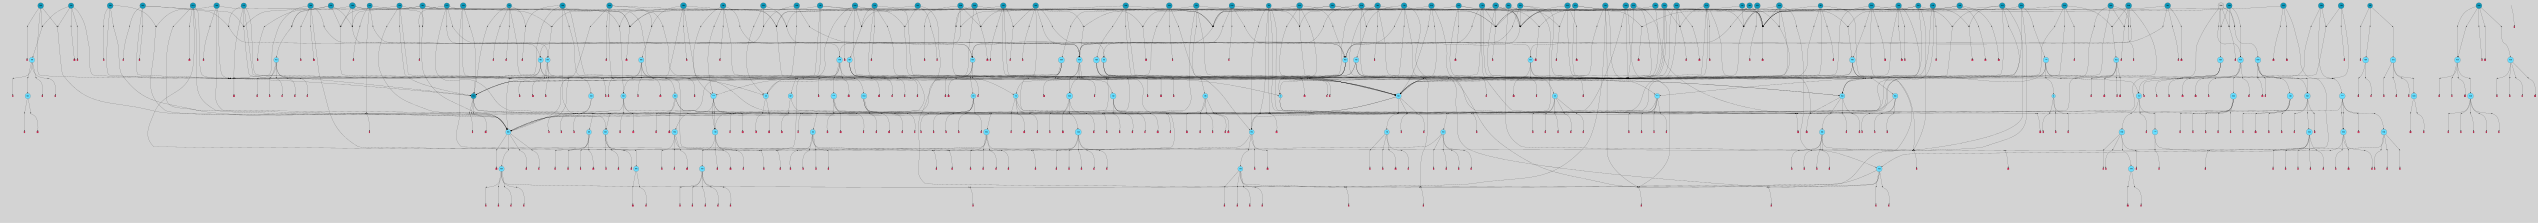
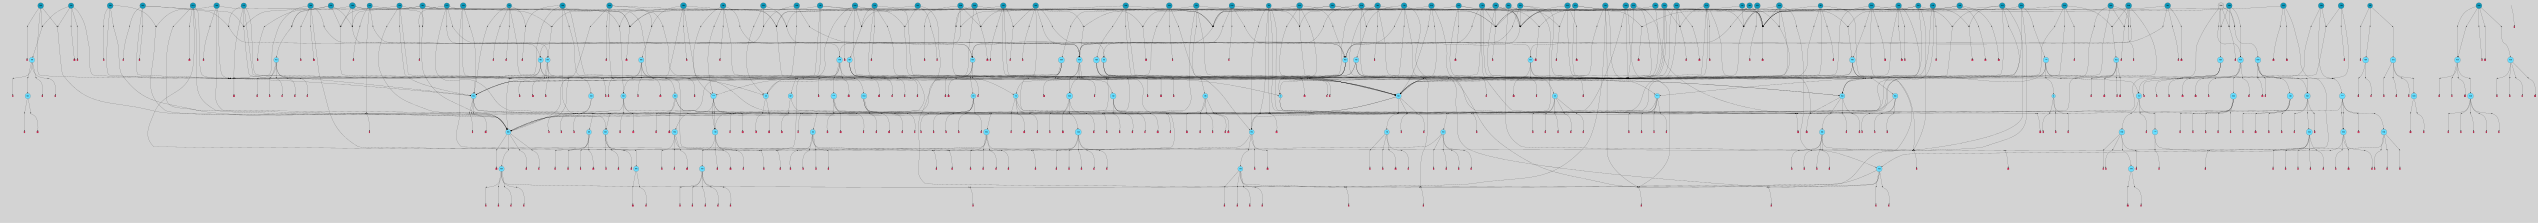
(474, 96) -> (474, 96)
